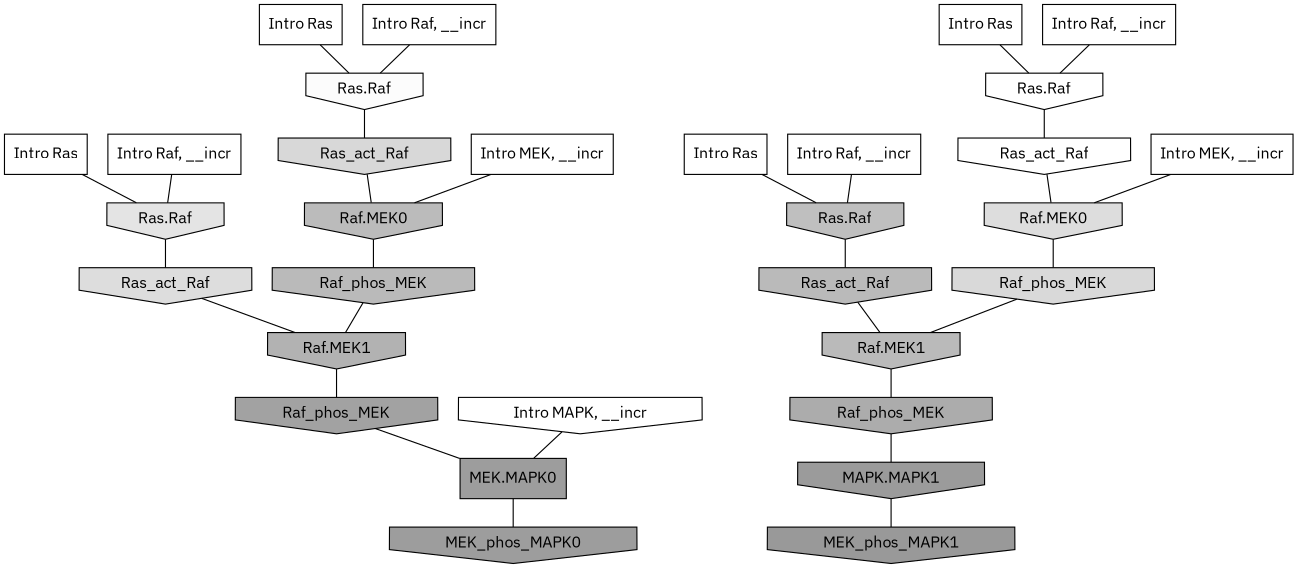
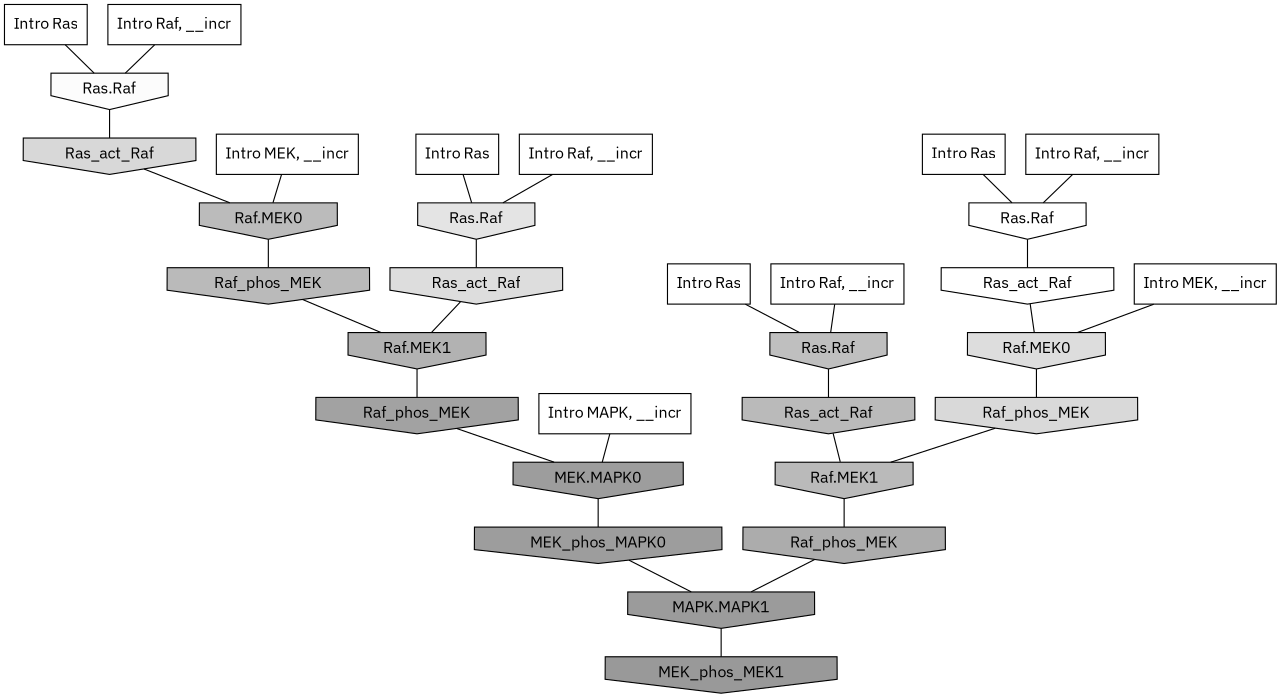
(580, 414) -> (615, 414)
(513, 479) -> (598, 479)
(891, 543) -> (721, 673)
none -> (660, 576)
